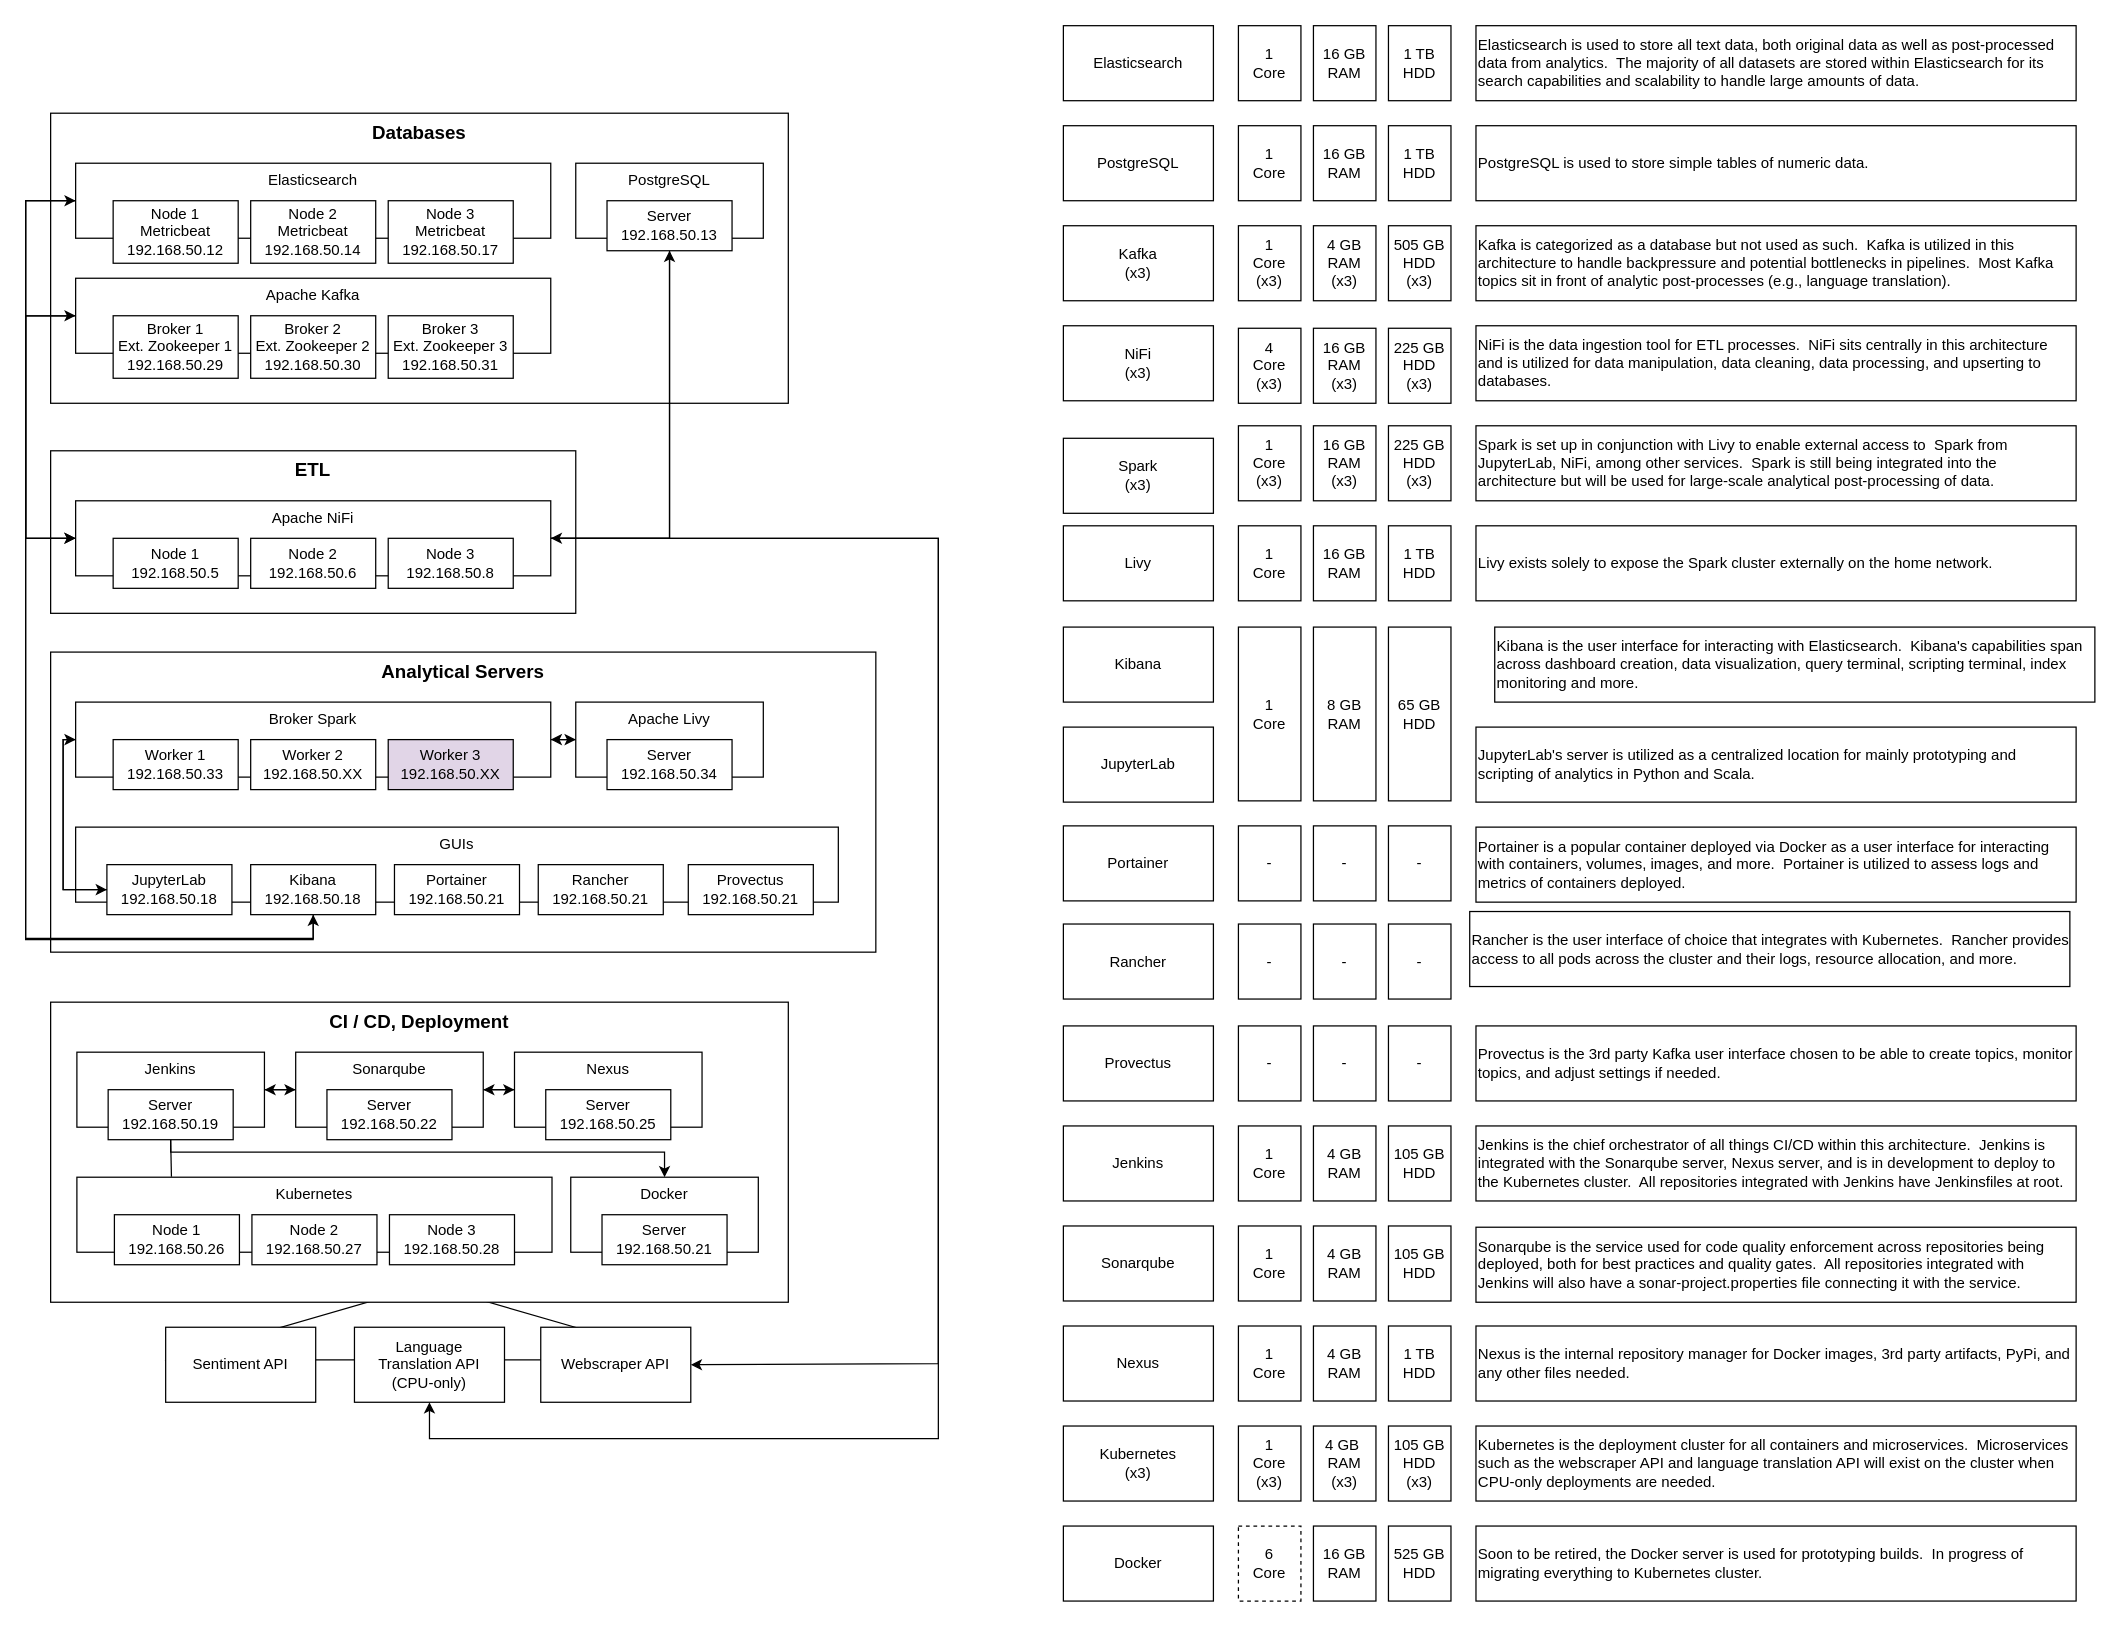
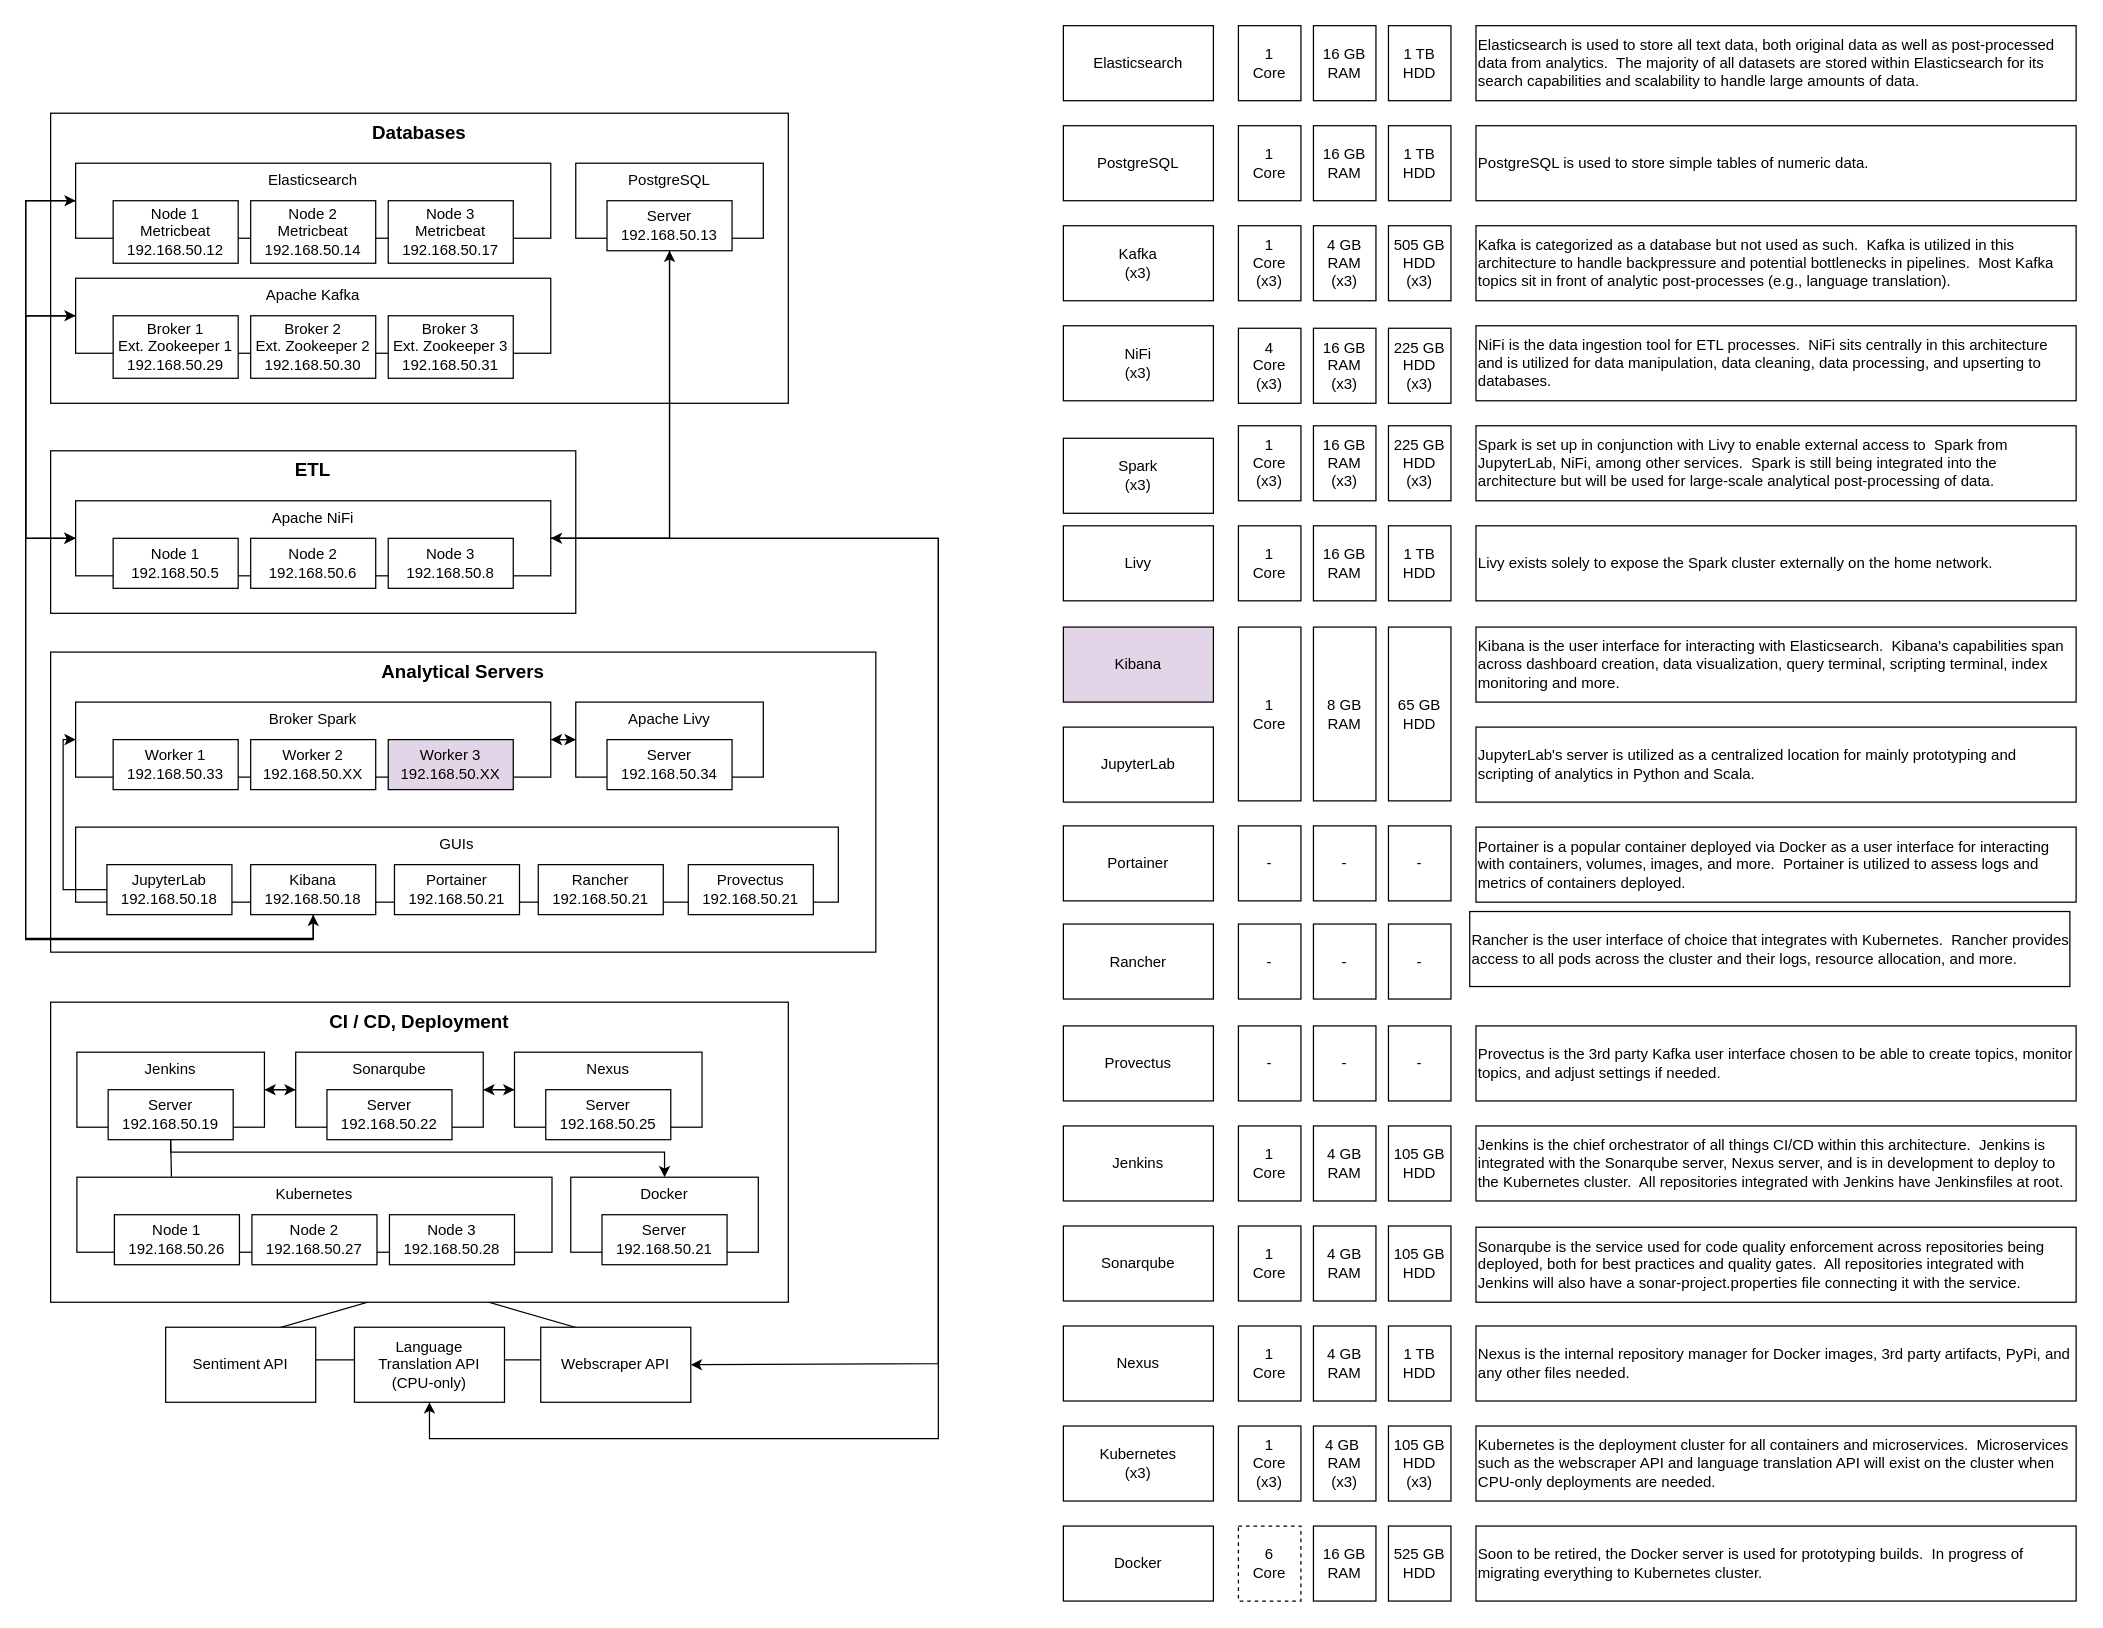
(1138, 664) -> (1138, 664)
(1794, 664) -> (1776, 664)
(73, 739) -> none
